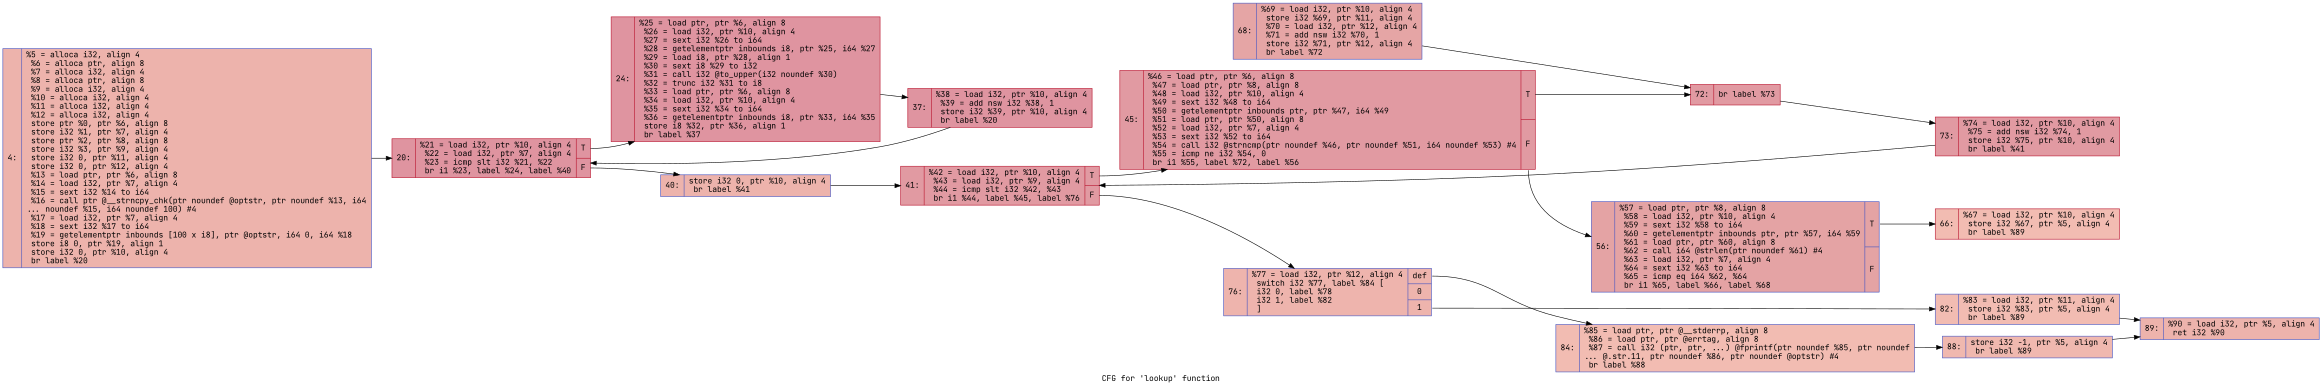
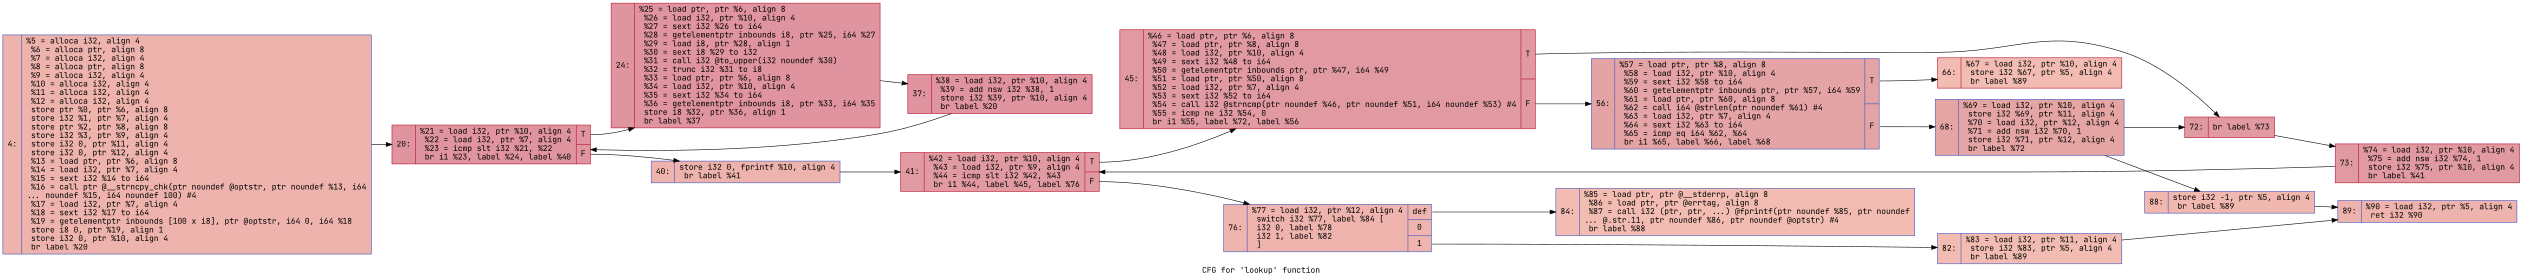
none -> (1905, 127)
(757, 181) -> (757, 167)
(1926, 347) -> (2156, 175)
